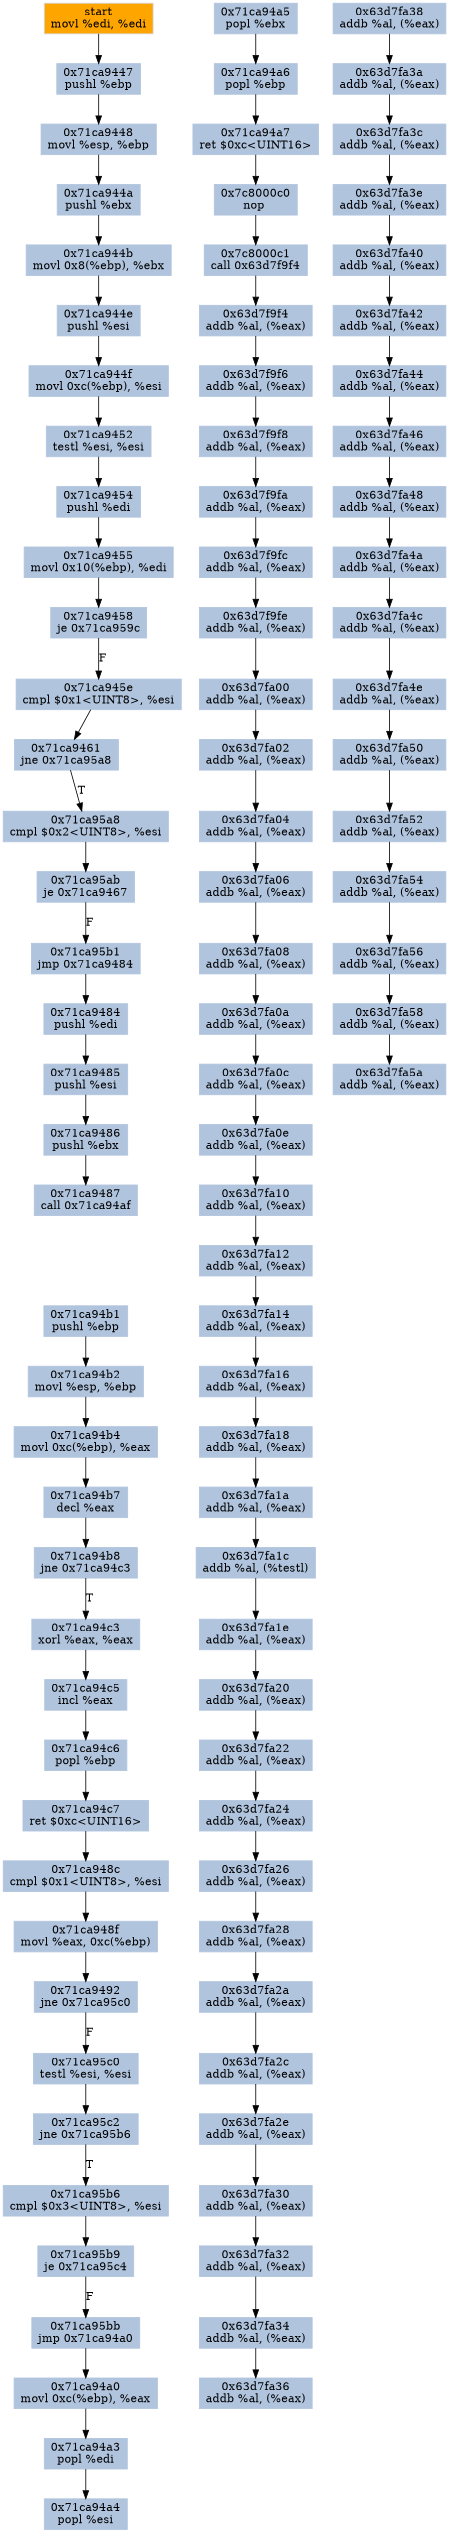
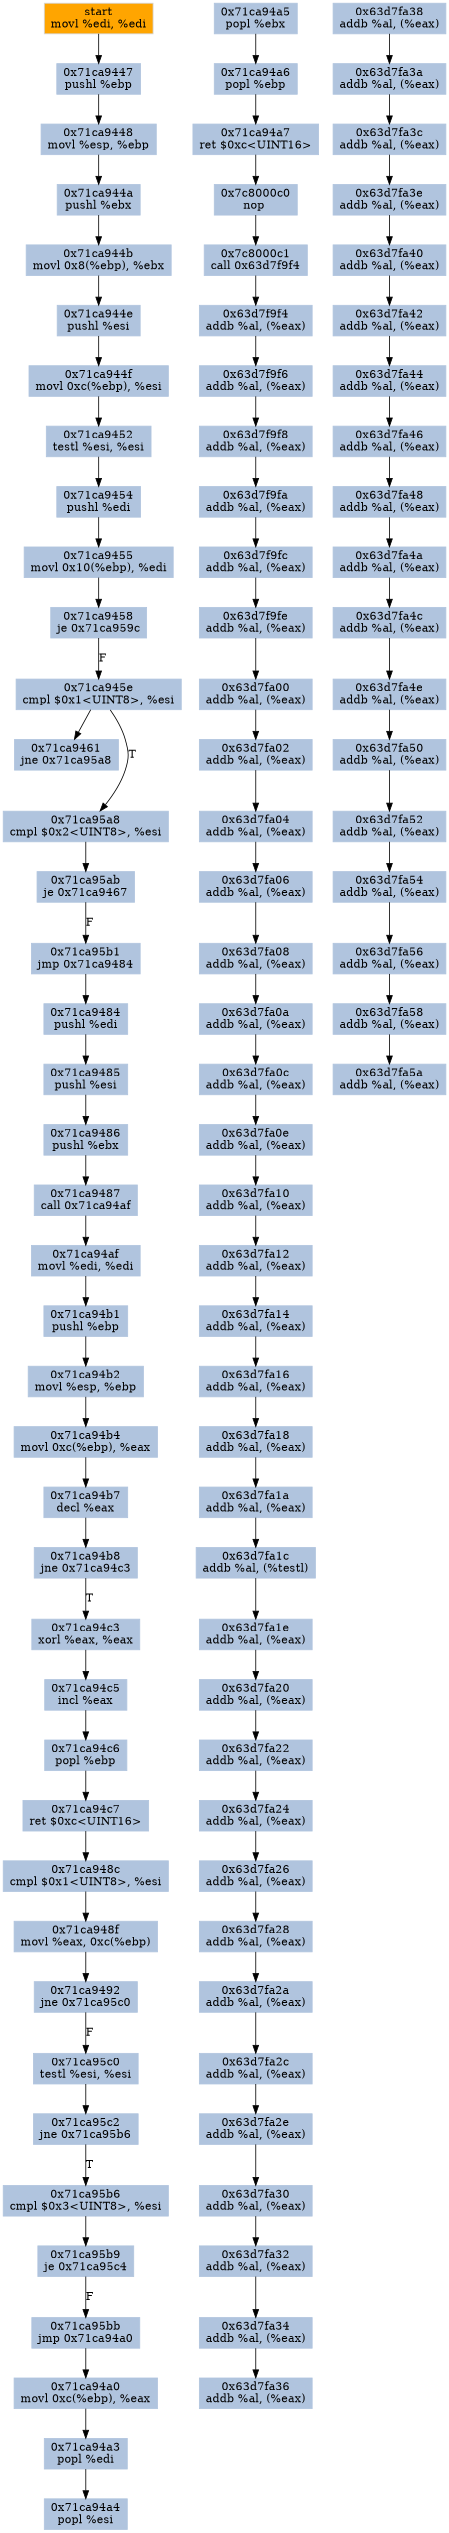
(75, 787) -> (128, 758)
none -> (86, 1261)
